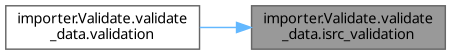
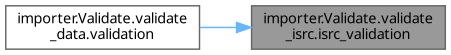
(348, 27) -> (348, 27)
